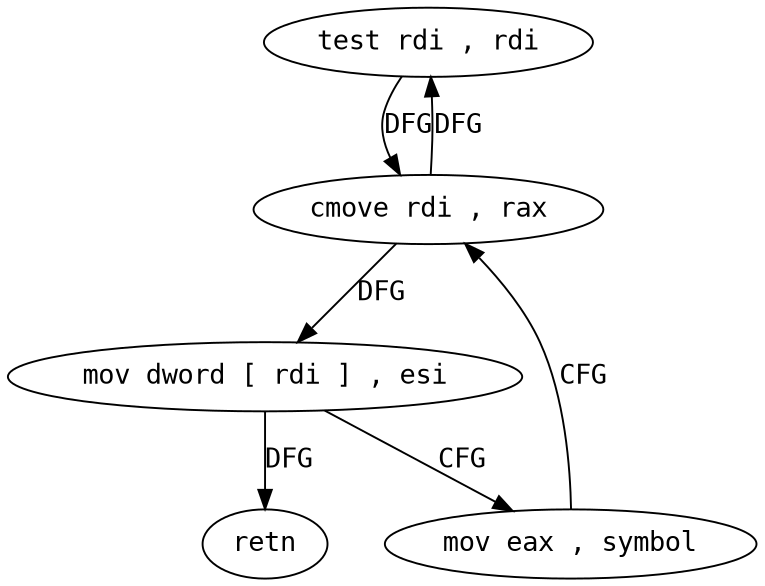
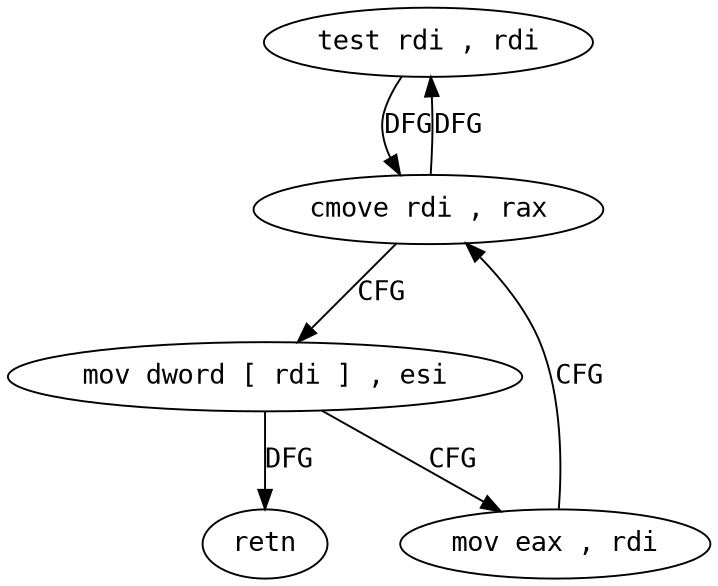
(381, 293) -> (381, 293)
(571, 544) -> (555, 544)
